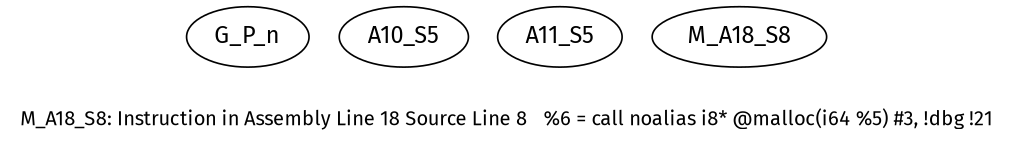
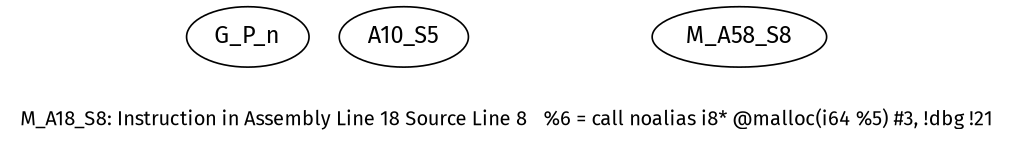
(560, 37) -> none
(739, 37) -> (739, 37)
